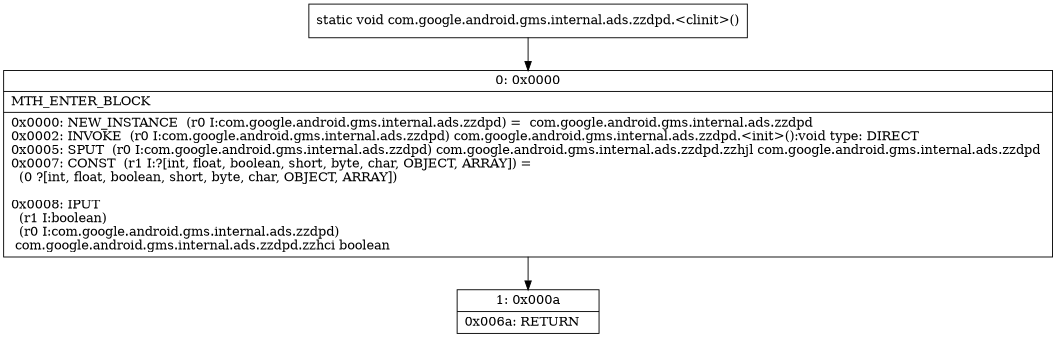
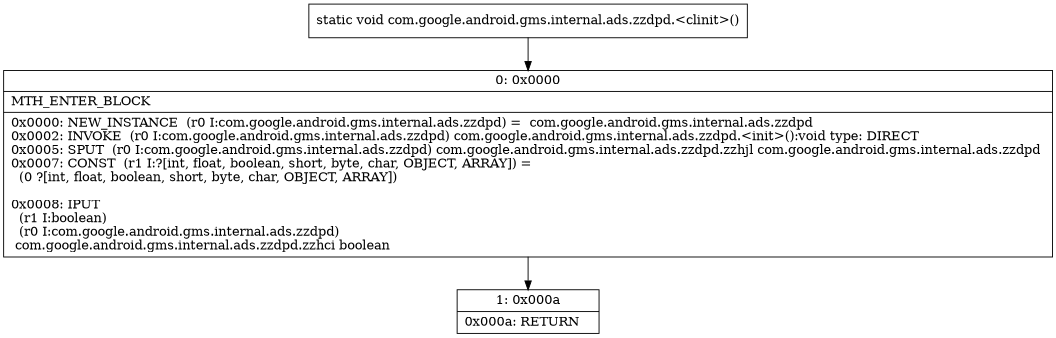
(528, 322) -> (528, 322)
